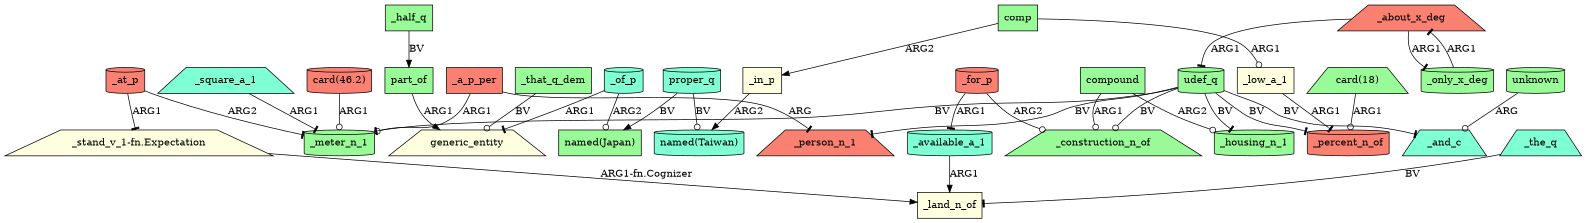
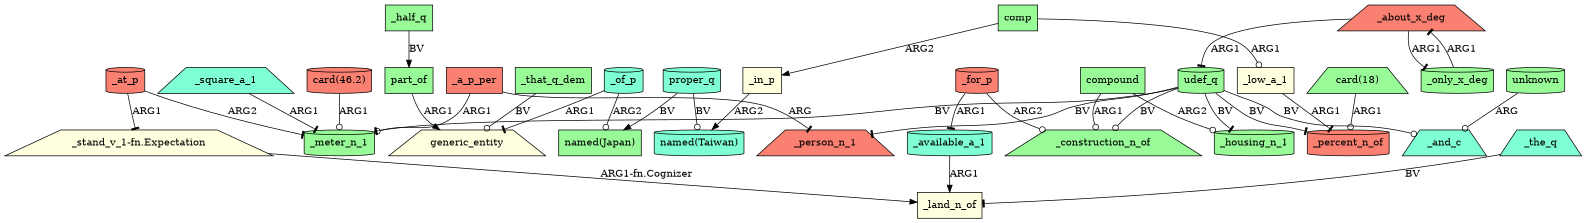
(1316, 124) -> (1314, 124)
